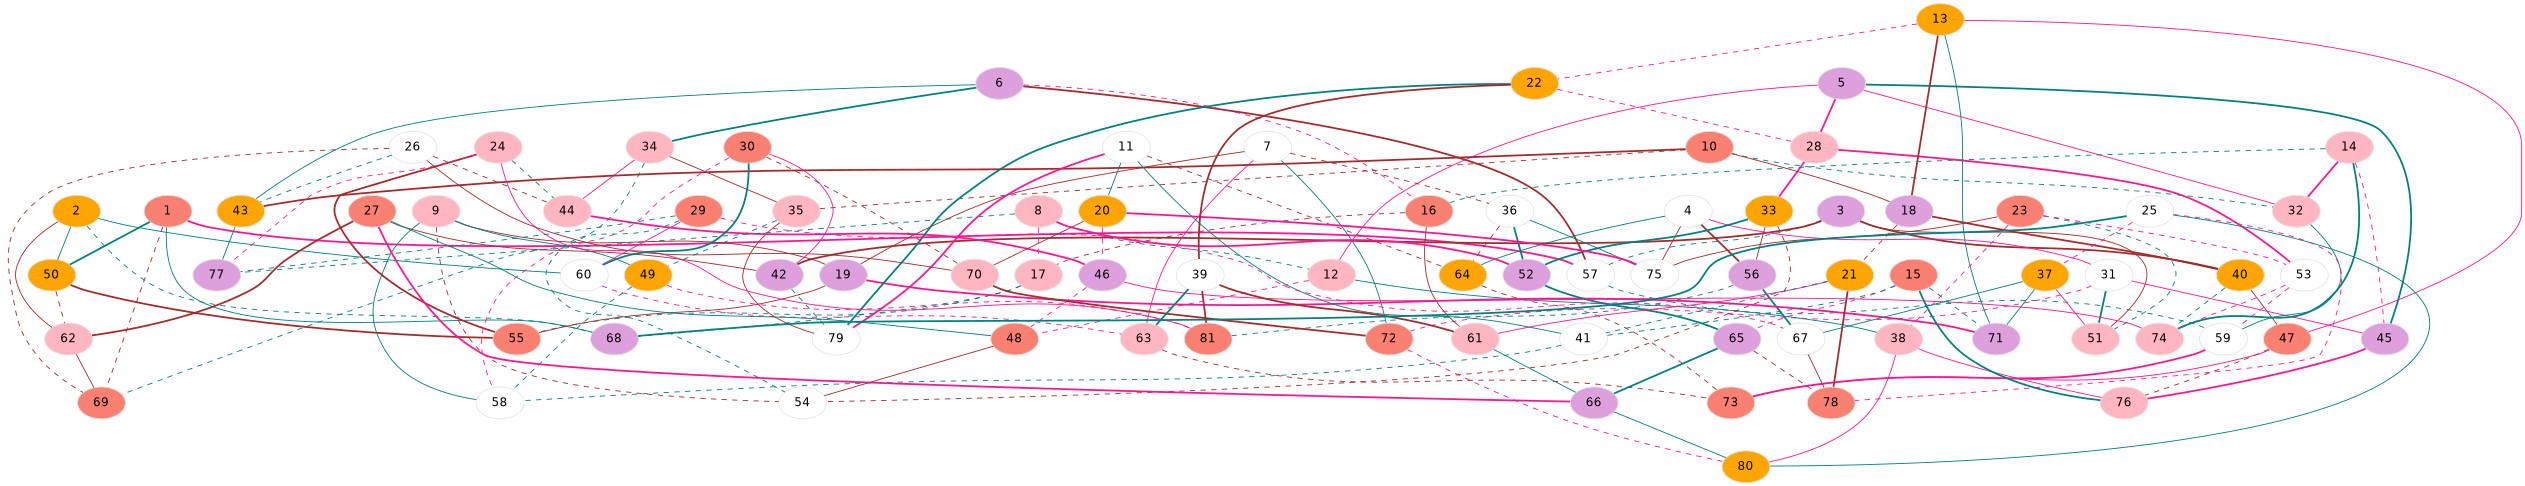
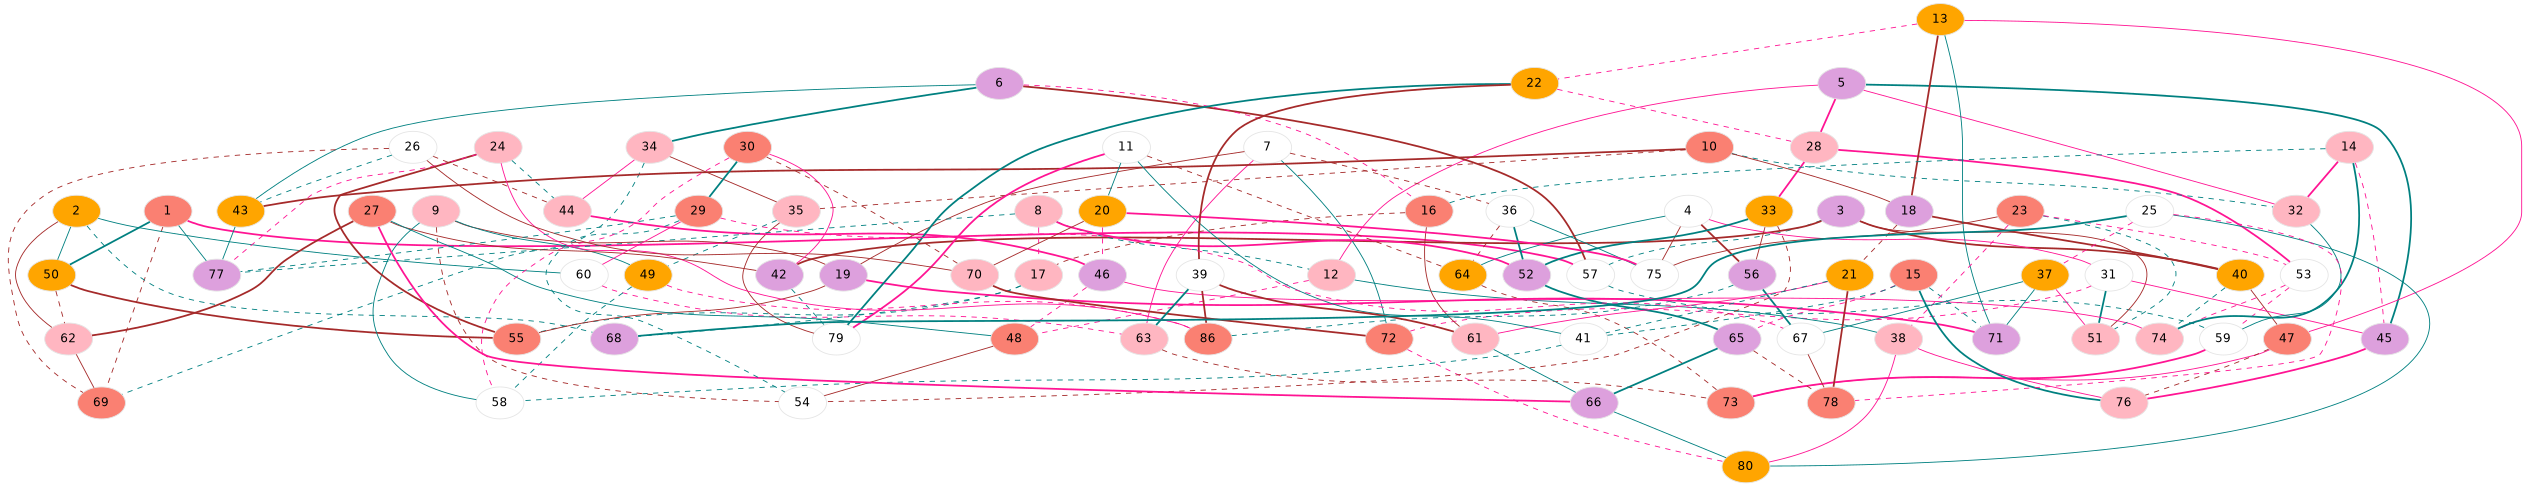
(693, 249) -> (720, 184)
(352, 322) -> (192, 243)
(1208, 339) -> (1208, 339)
